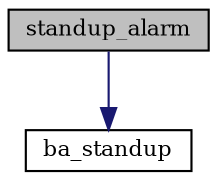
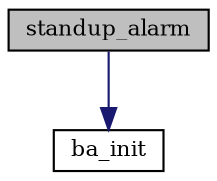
(109, 151) -> (109, 151)
